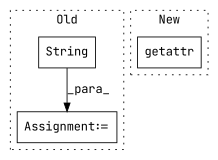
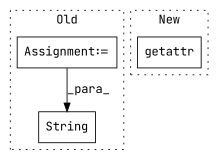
(67, 86) -> (67, 86)
